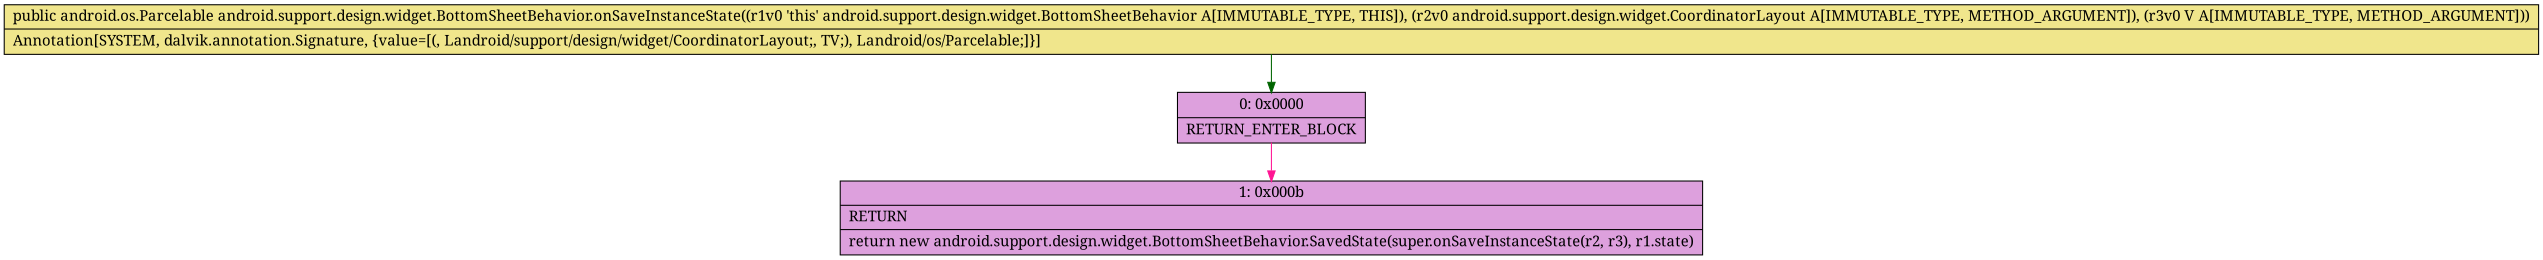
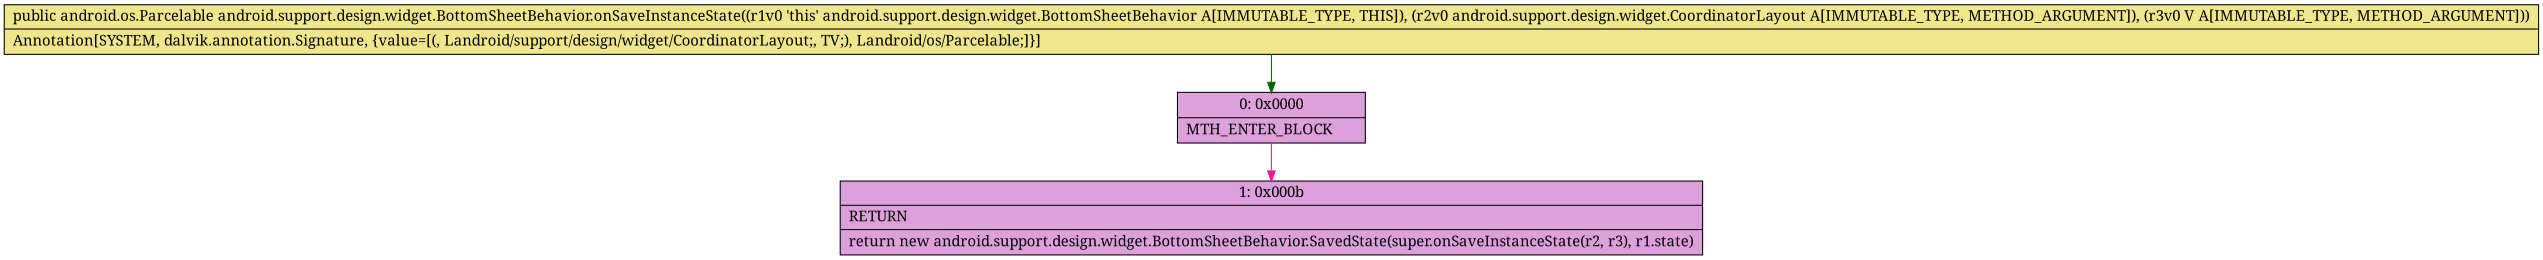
(1271, 130) -> (1259, 130)
